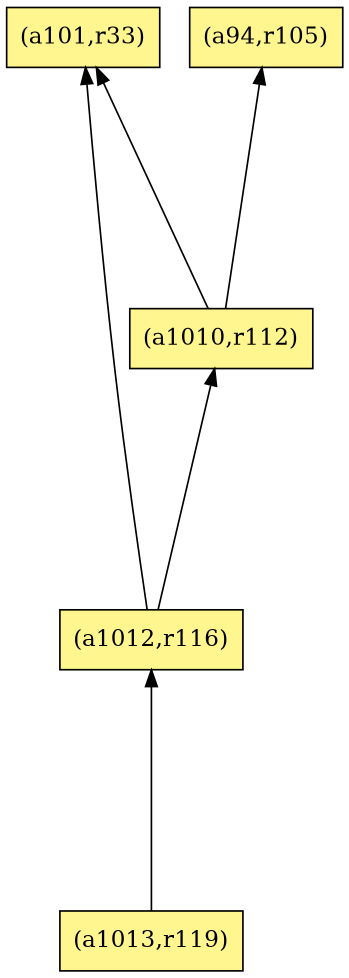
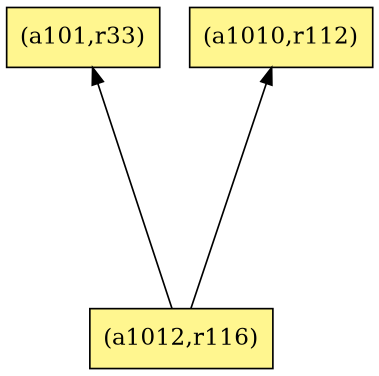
(266, 37) -> none
(156, 196) -> none
(151, 941) -> none
